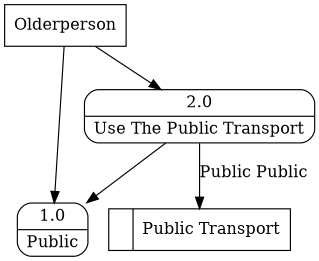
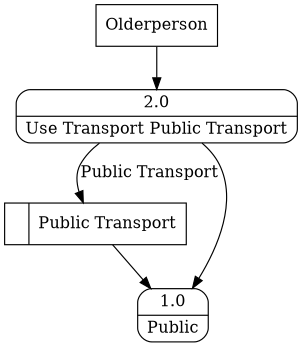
(60, 119) -> (128, 262)
(200, 129) -> (157, 129)
(254, 173) -> (150, 173)
